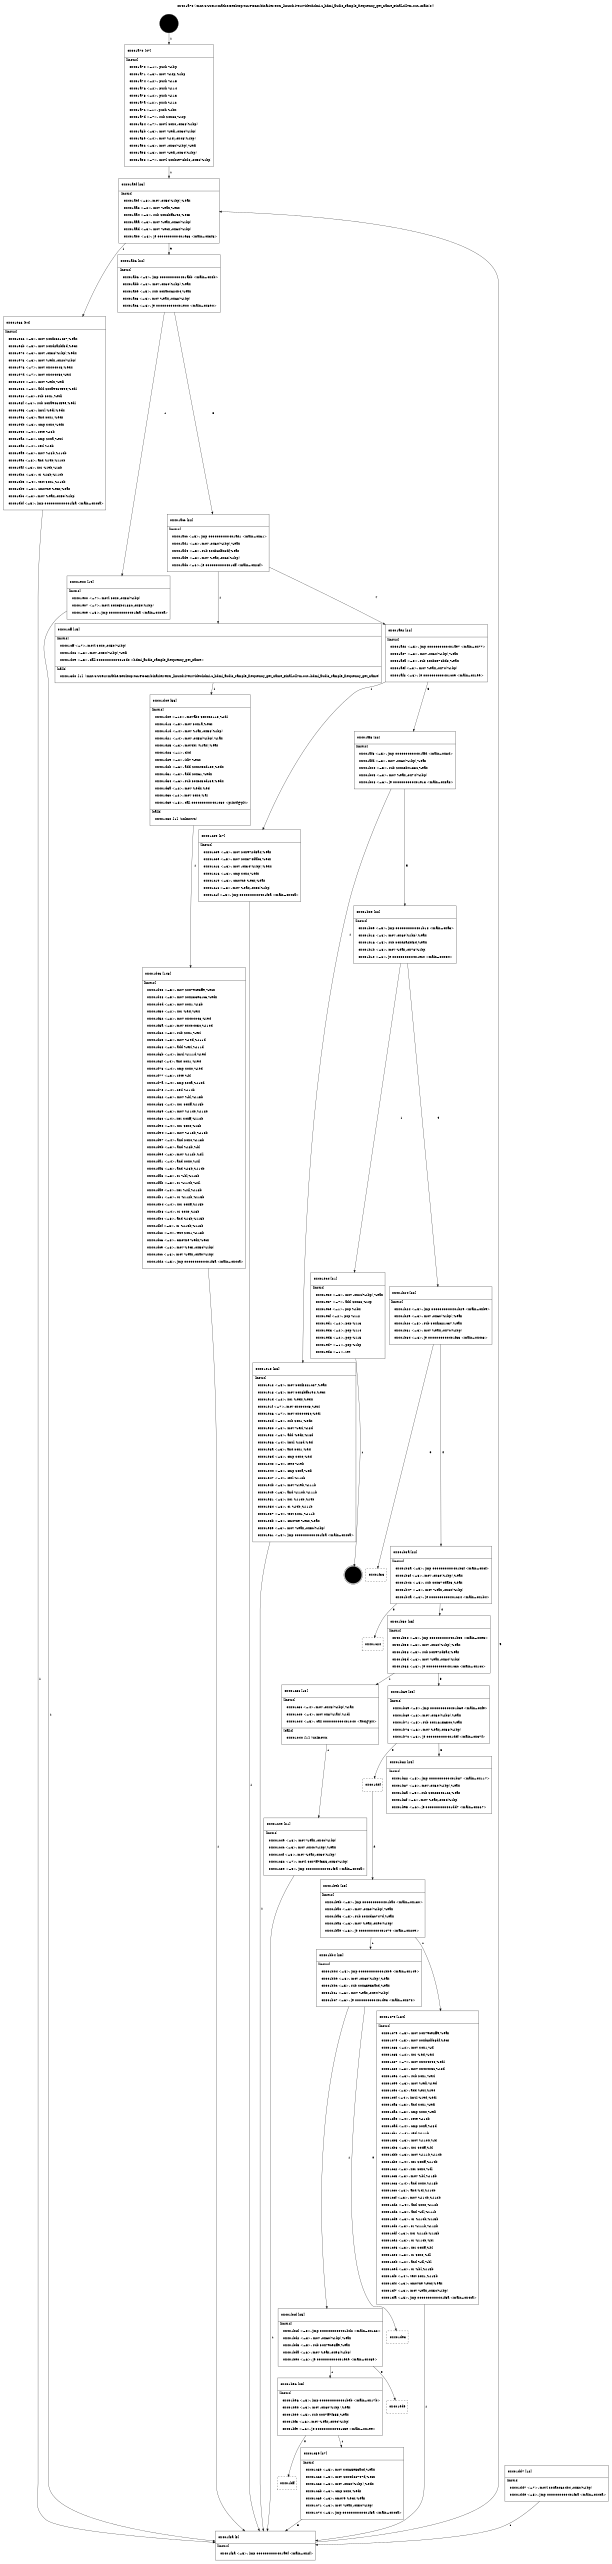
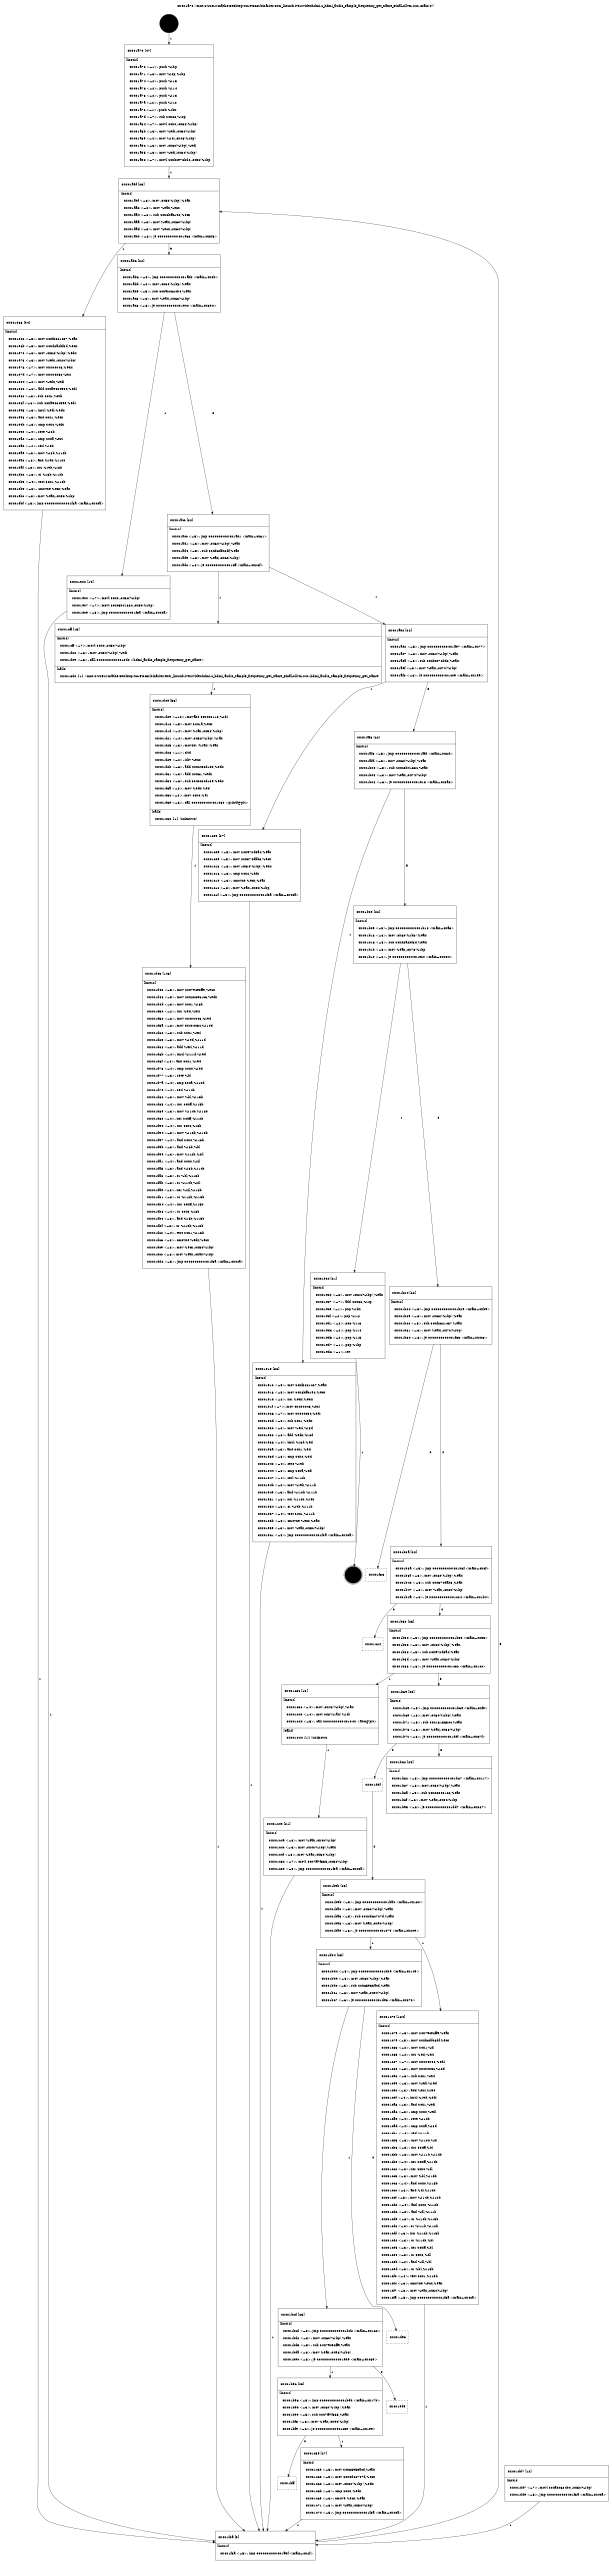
(298, 2525) -> (298, 2525)
